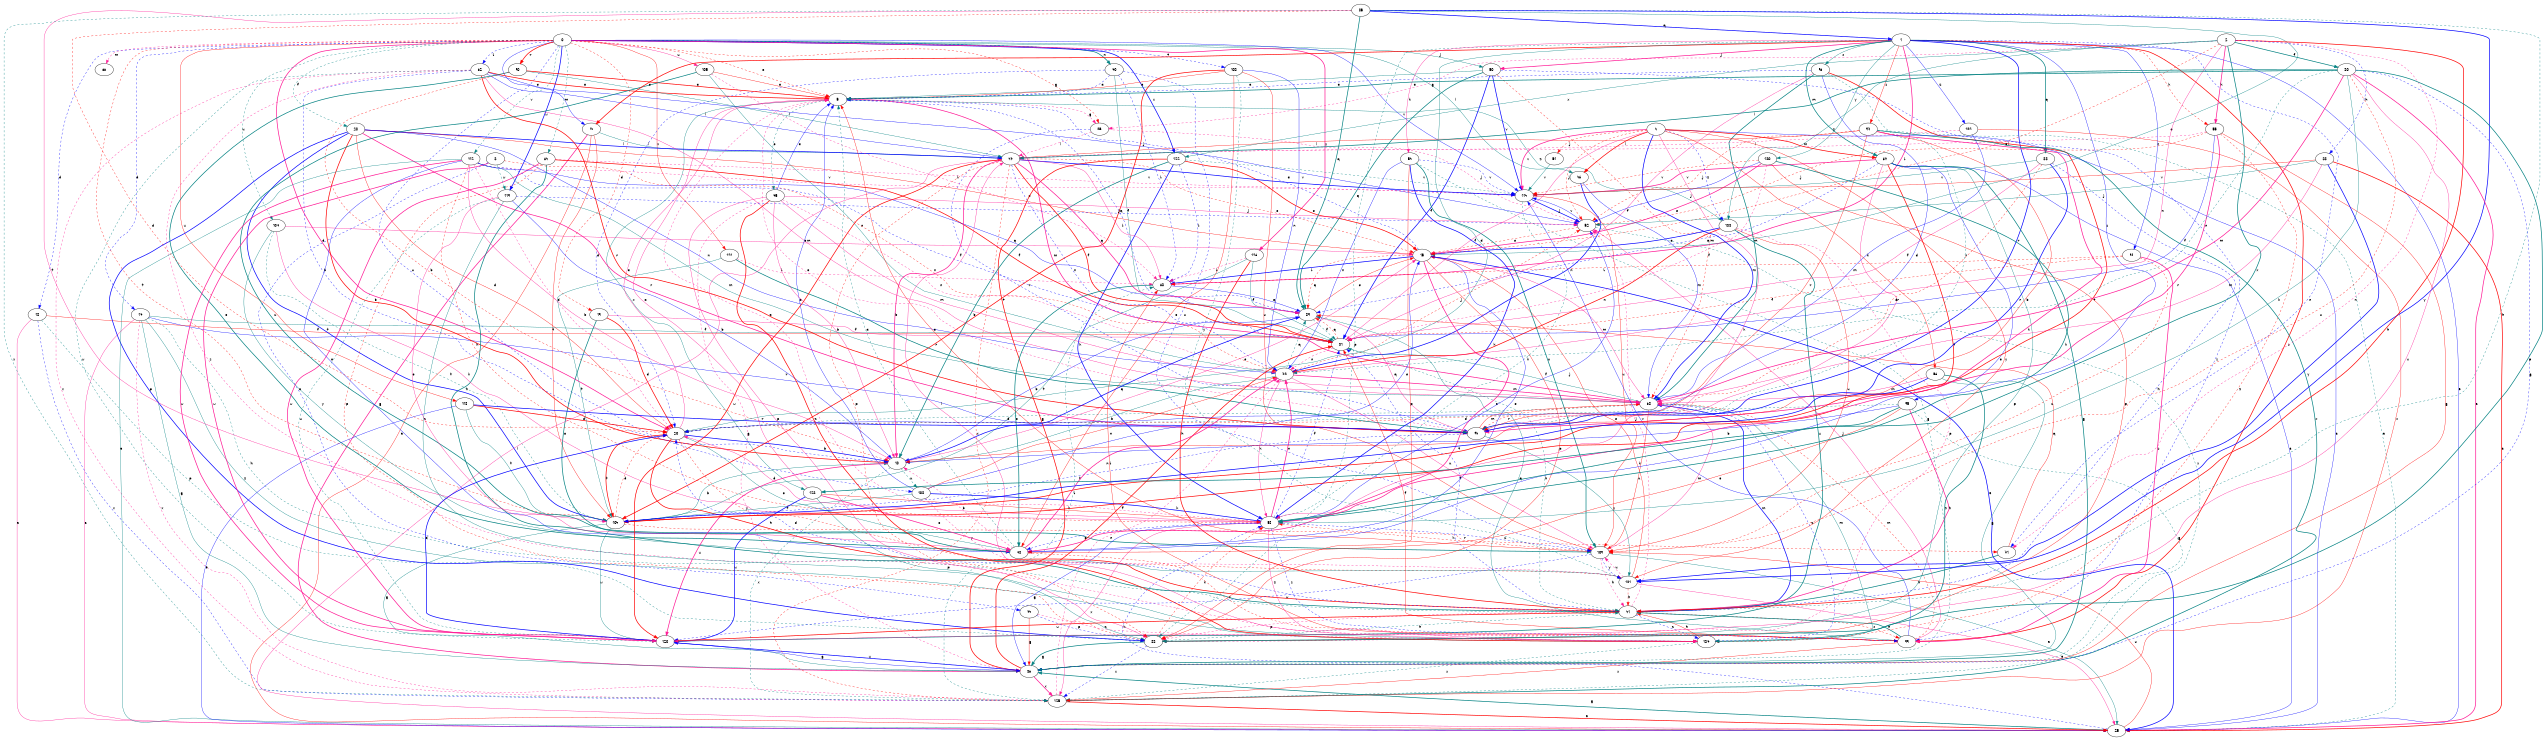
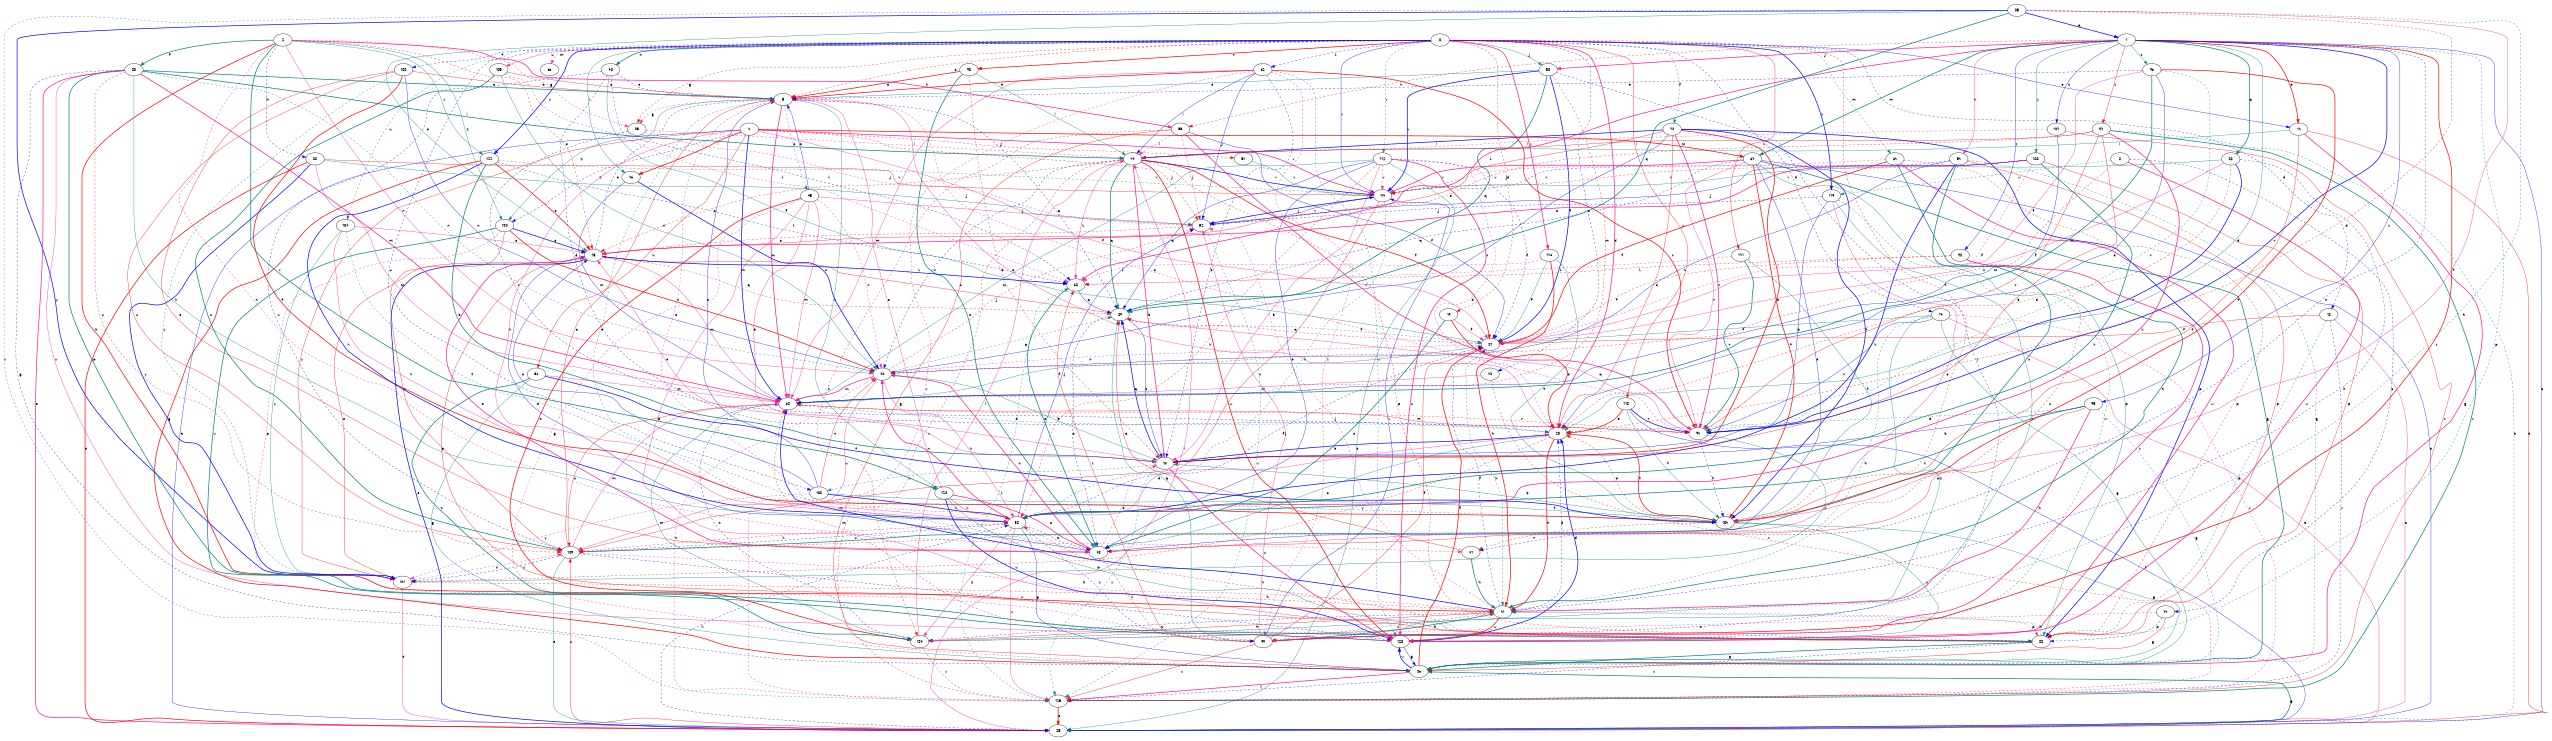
(1128, 278) -> (1110, 229)
none -> (1490, 374)
none -> (1073, 434)
